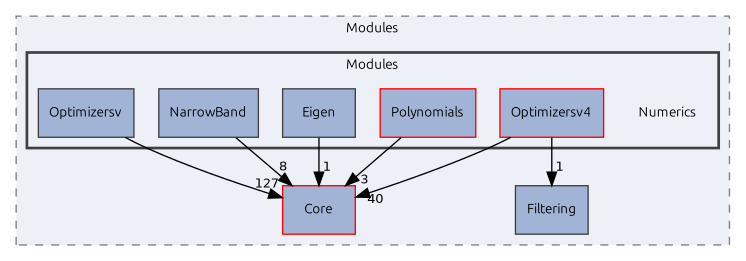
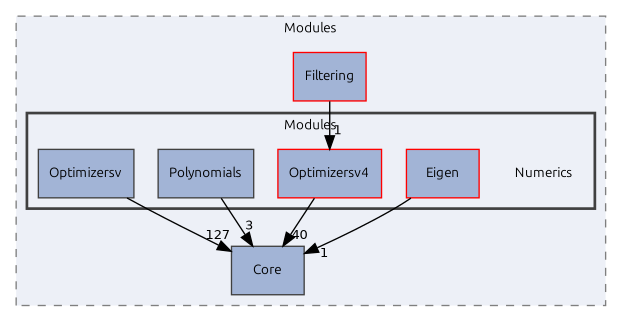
(209, 113) -> none
(319, 113) -> (443, 174)
(428, 113) -> (206, 174)
(552, 157) -> (330, 121)
(319, 210) -> (268, 271)
(552, 210) -> (330, 77)
